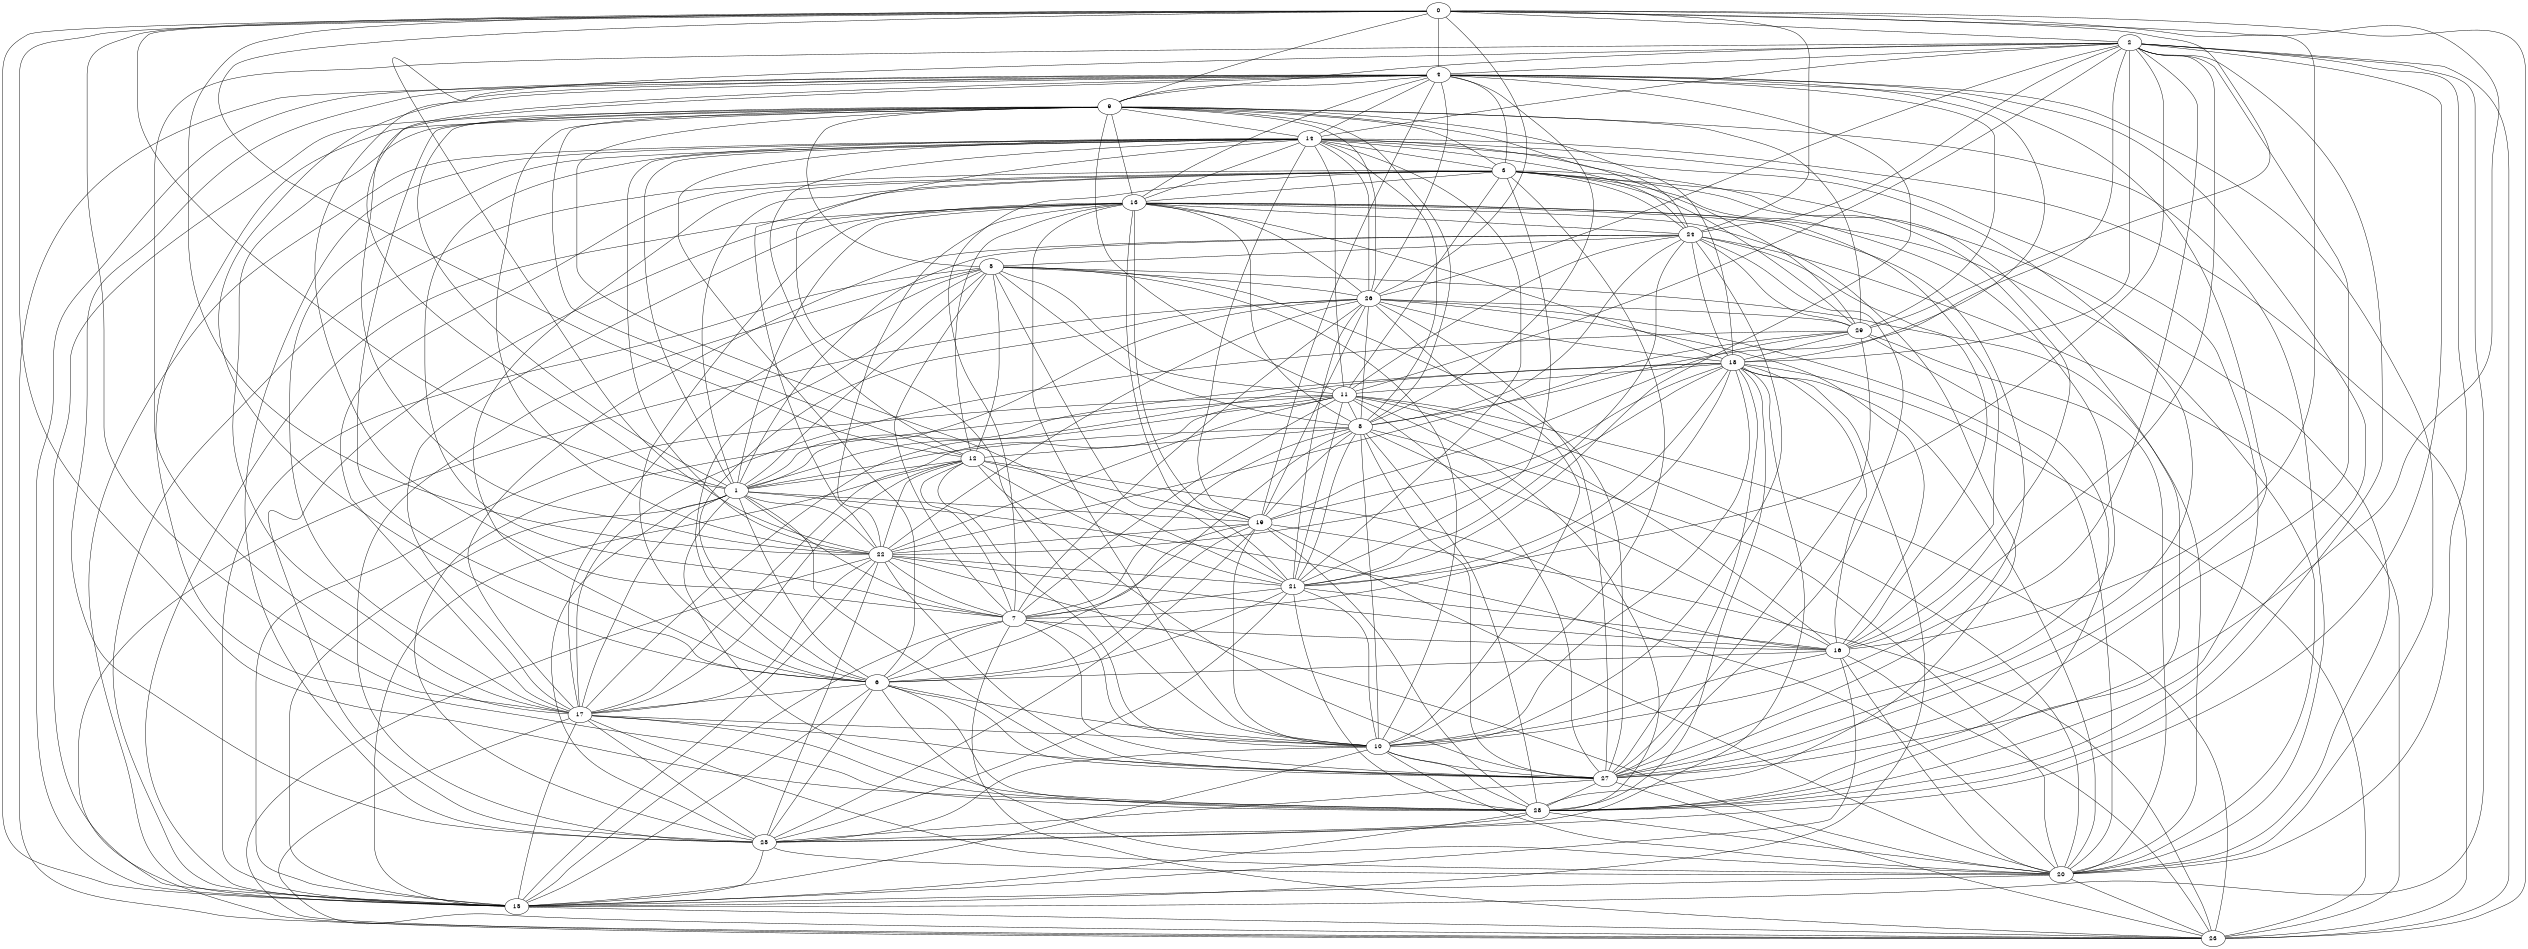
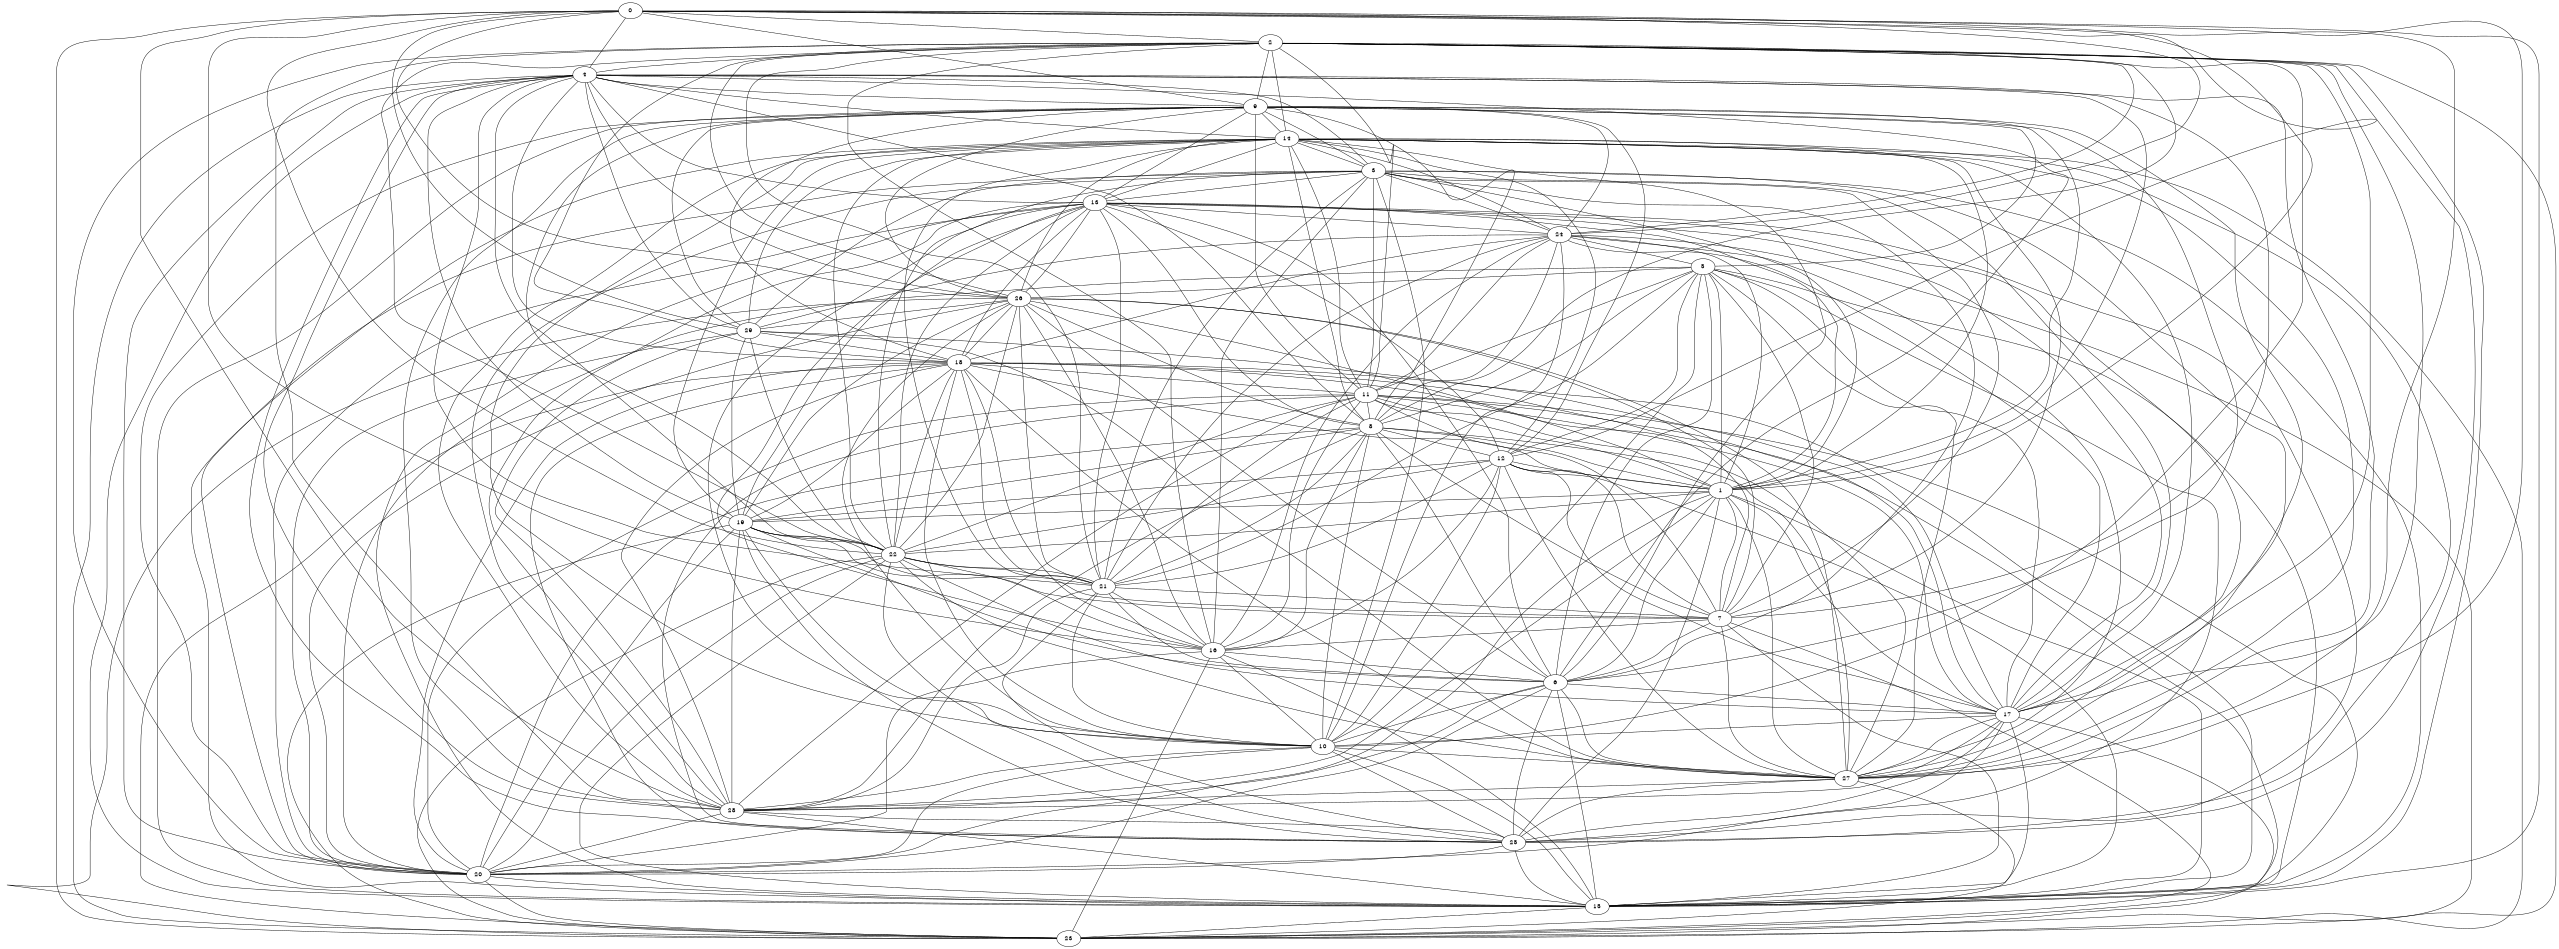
(666, 328) -> (908, 573)
(1197, 735) -> none
